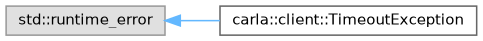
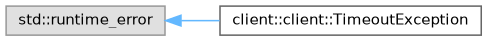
(348, 21) -> (351, 21)
